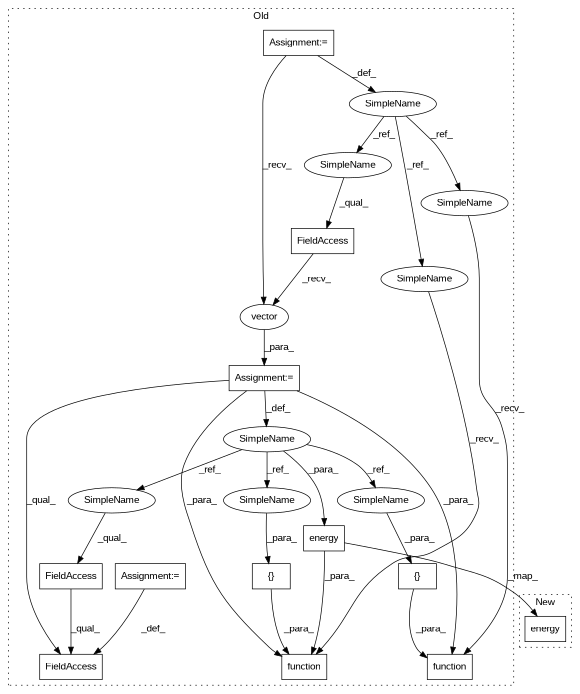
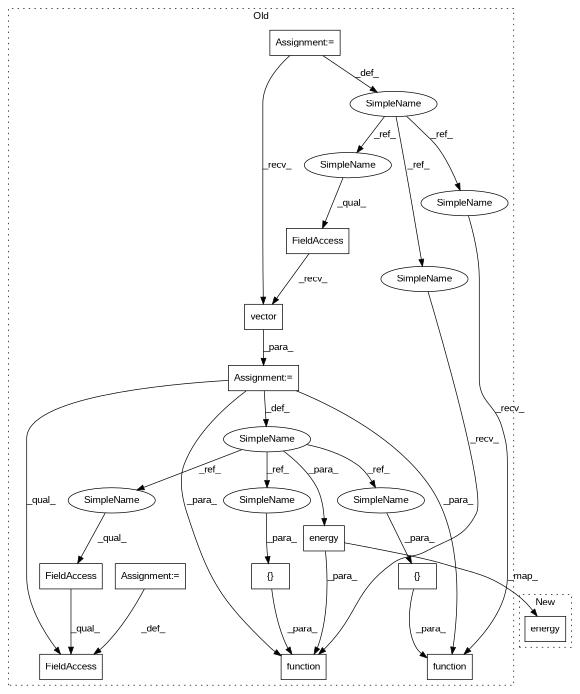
(264, 317) -> (264, 317)
